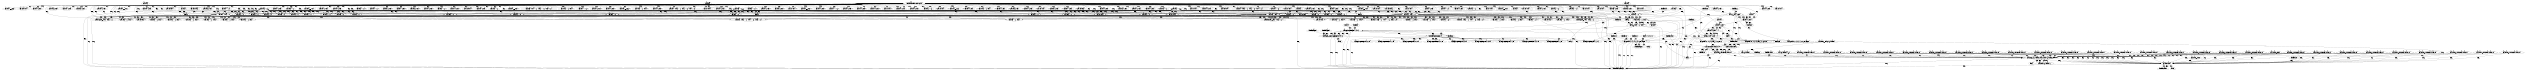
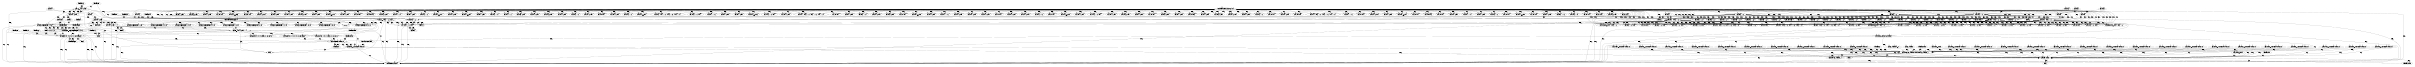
none -> (466, 14)
(1393, 34) -> (137, 21)
(1752, 40) -> (119, 28)
none -> (231, 63)
